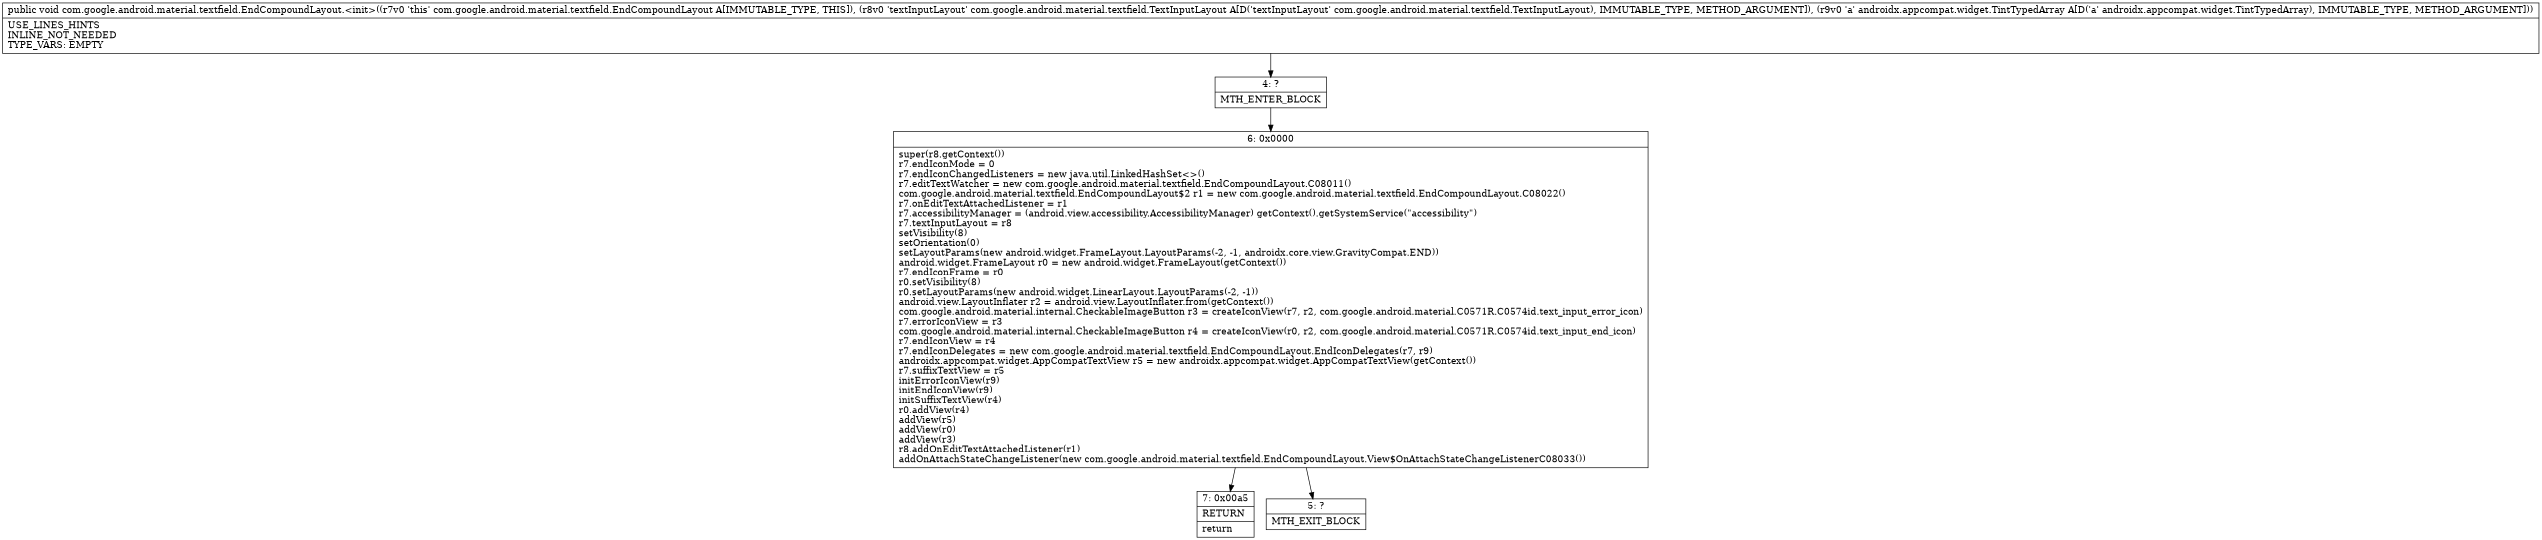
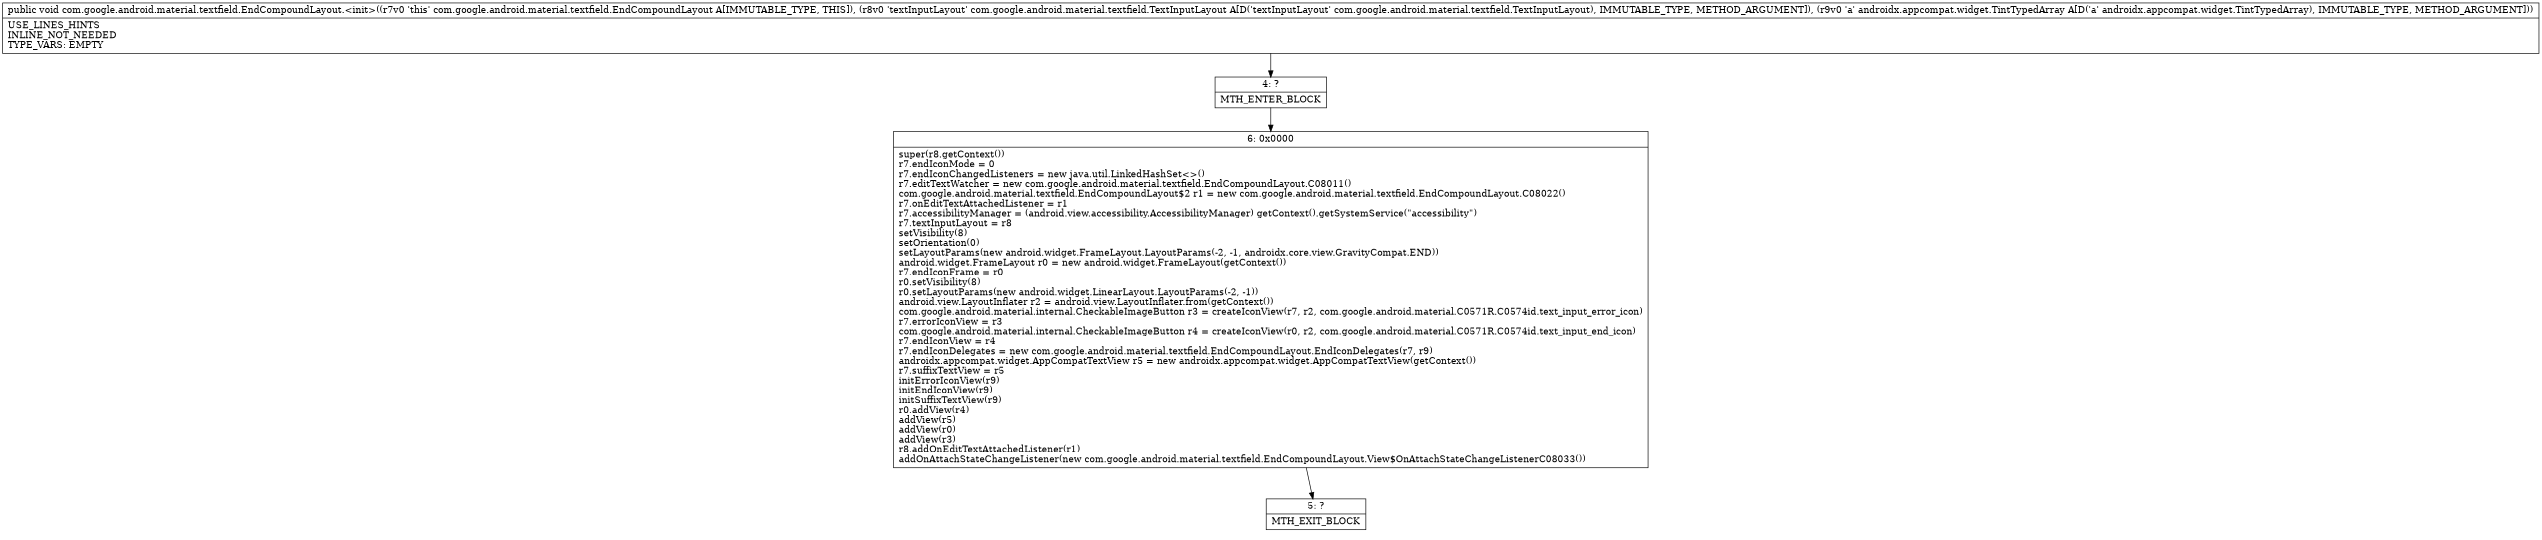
(950, 401) -> (950, 401)
(1226, 514) -> none
